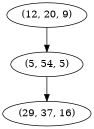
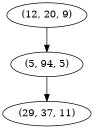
(47, 64) -> (47, 64)
(47, 114) -> (47, 114)
